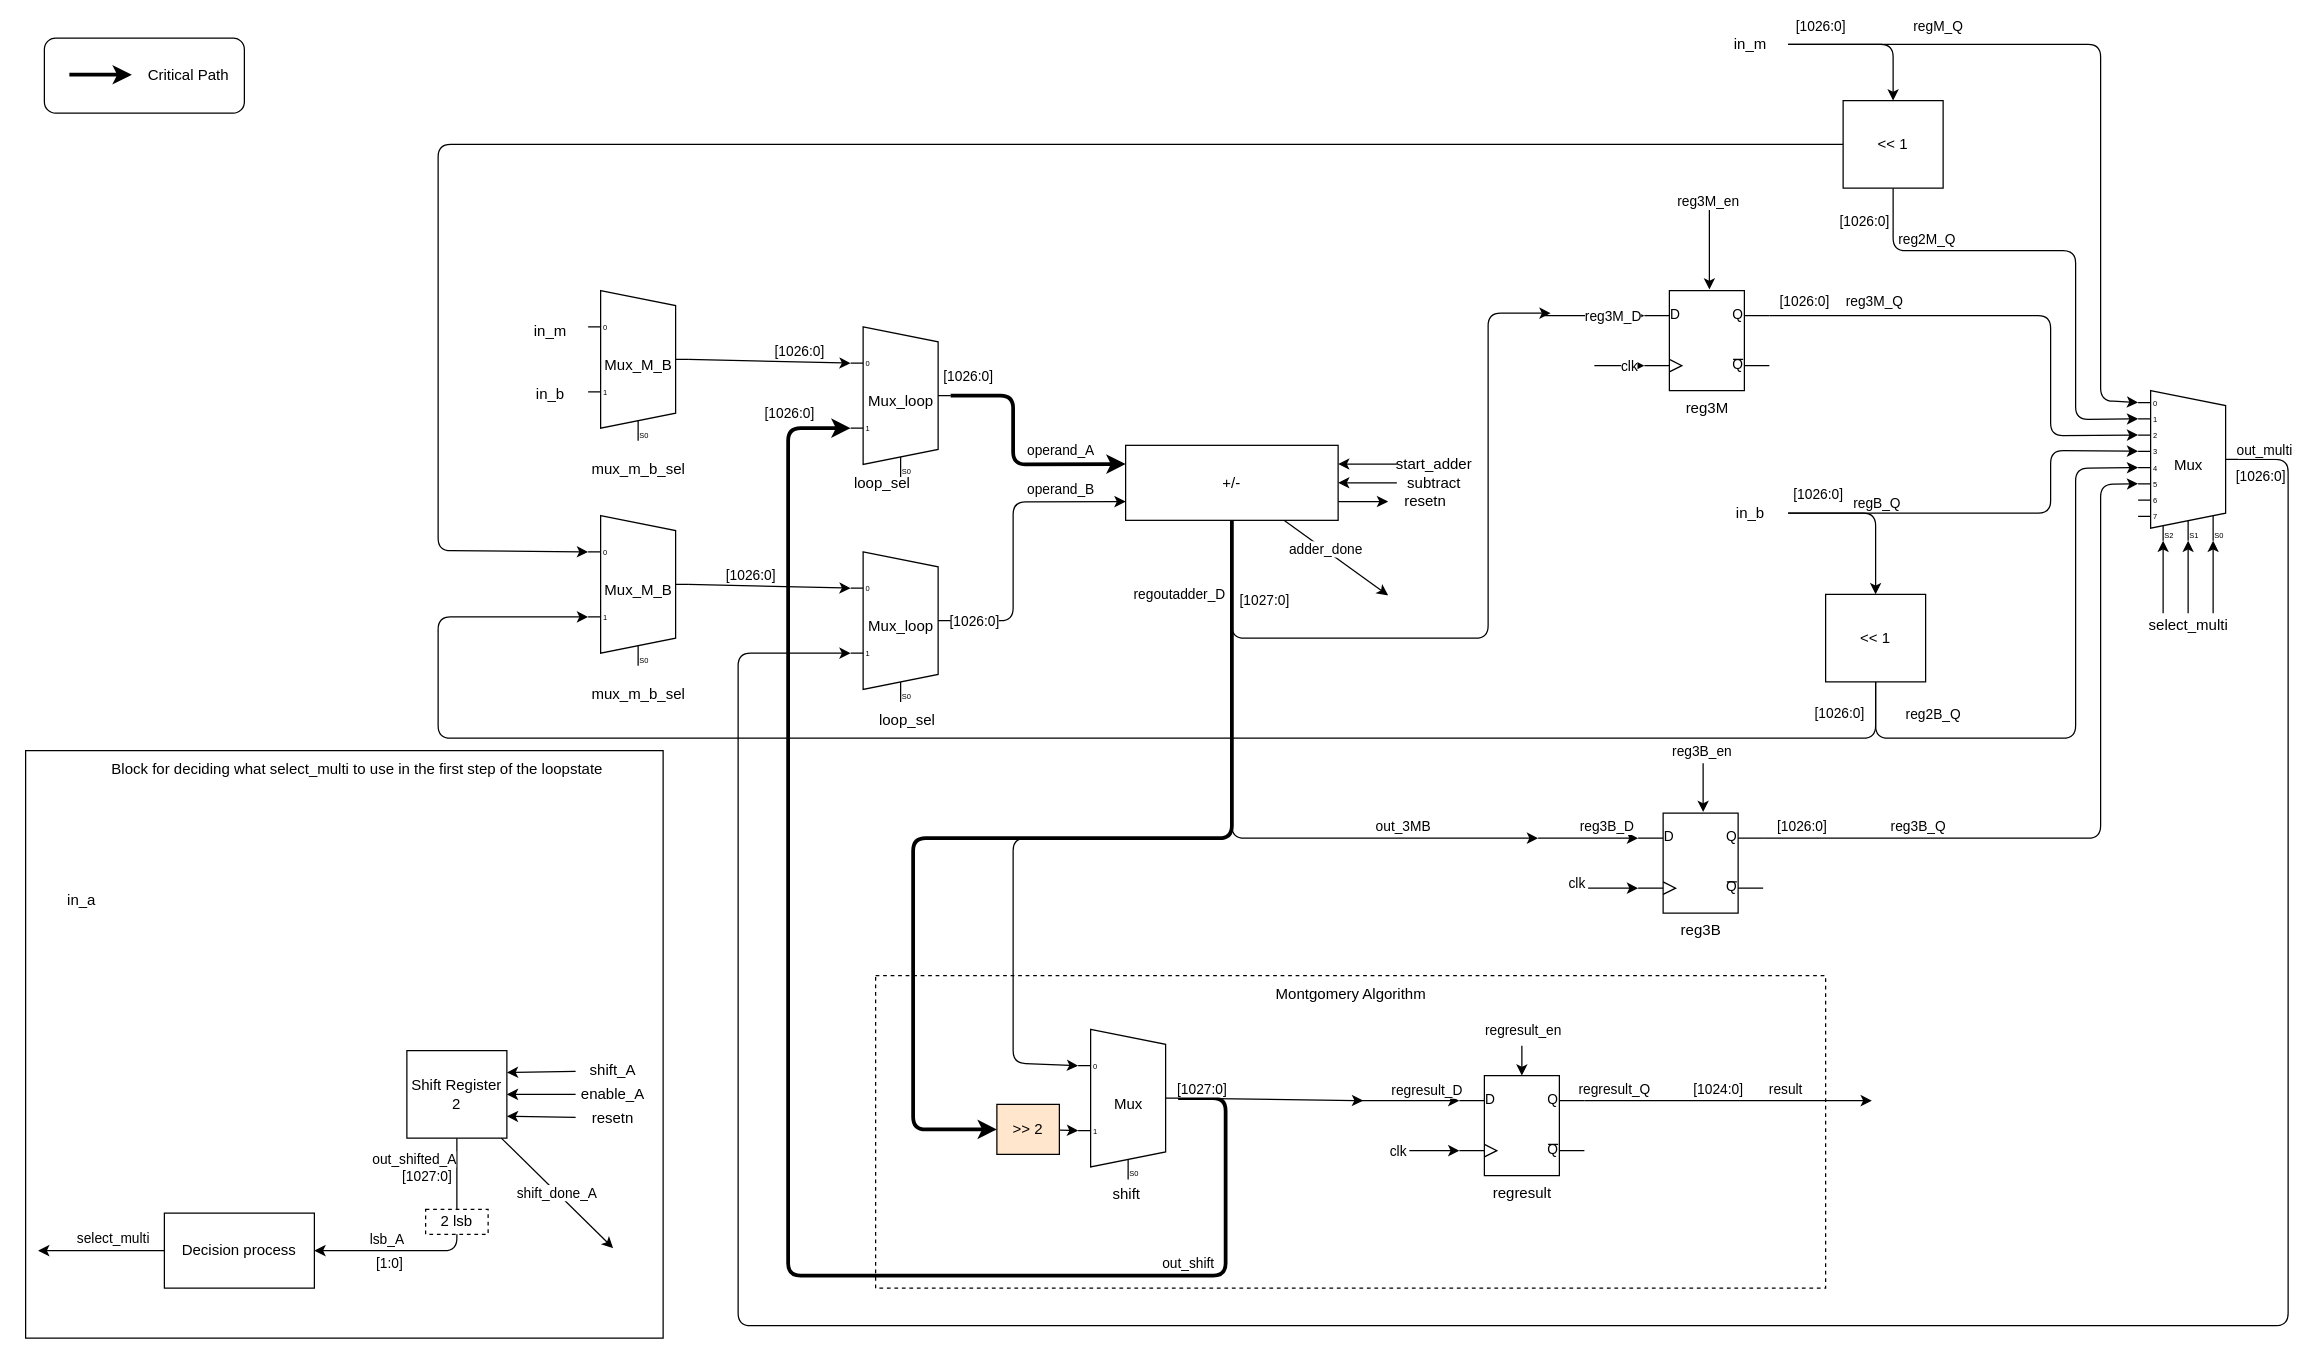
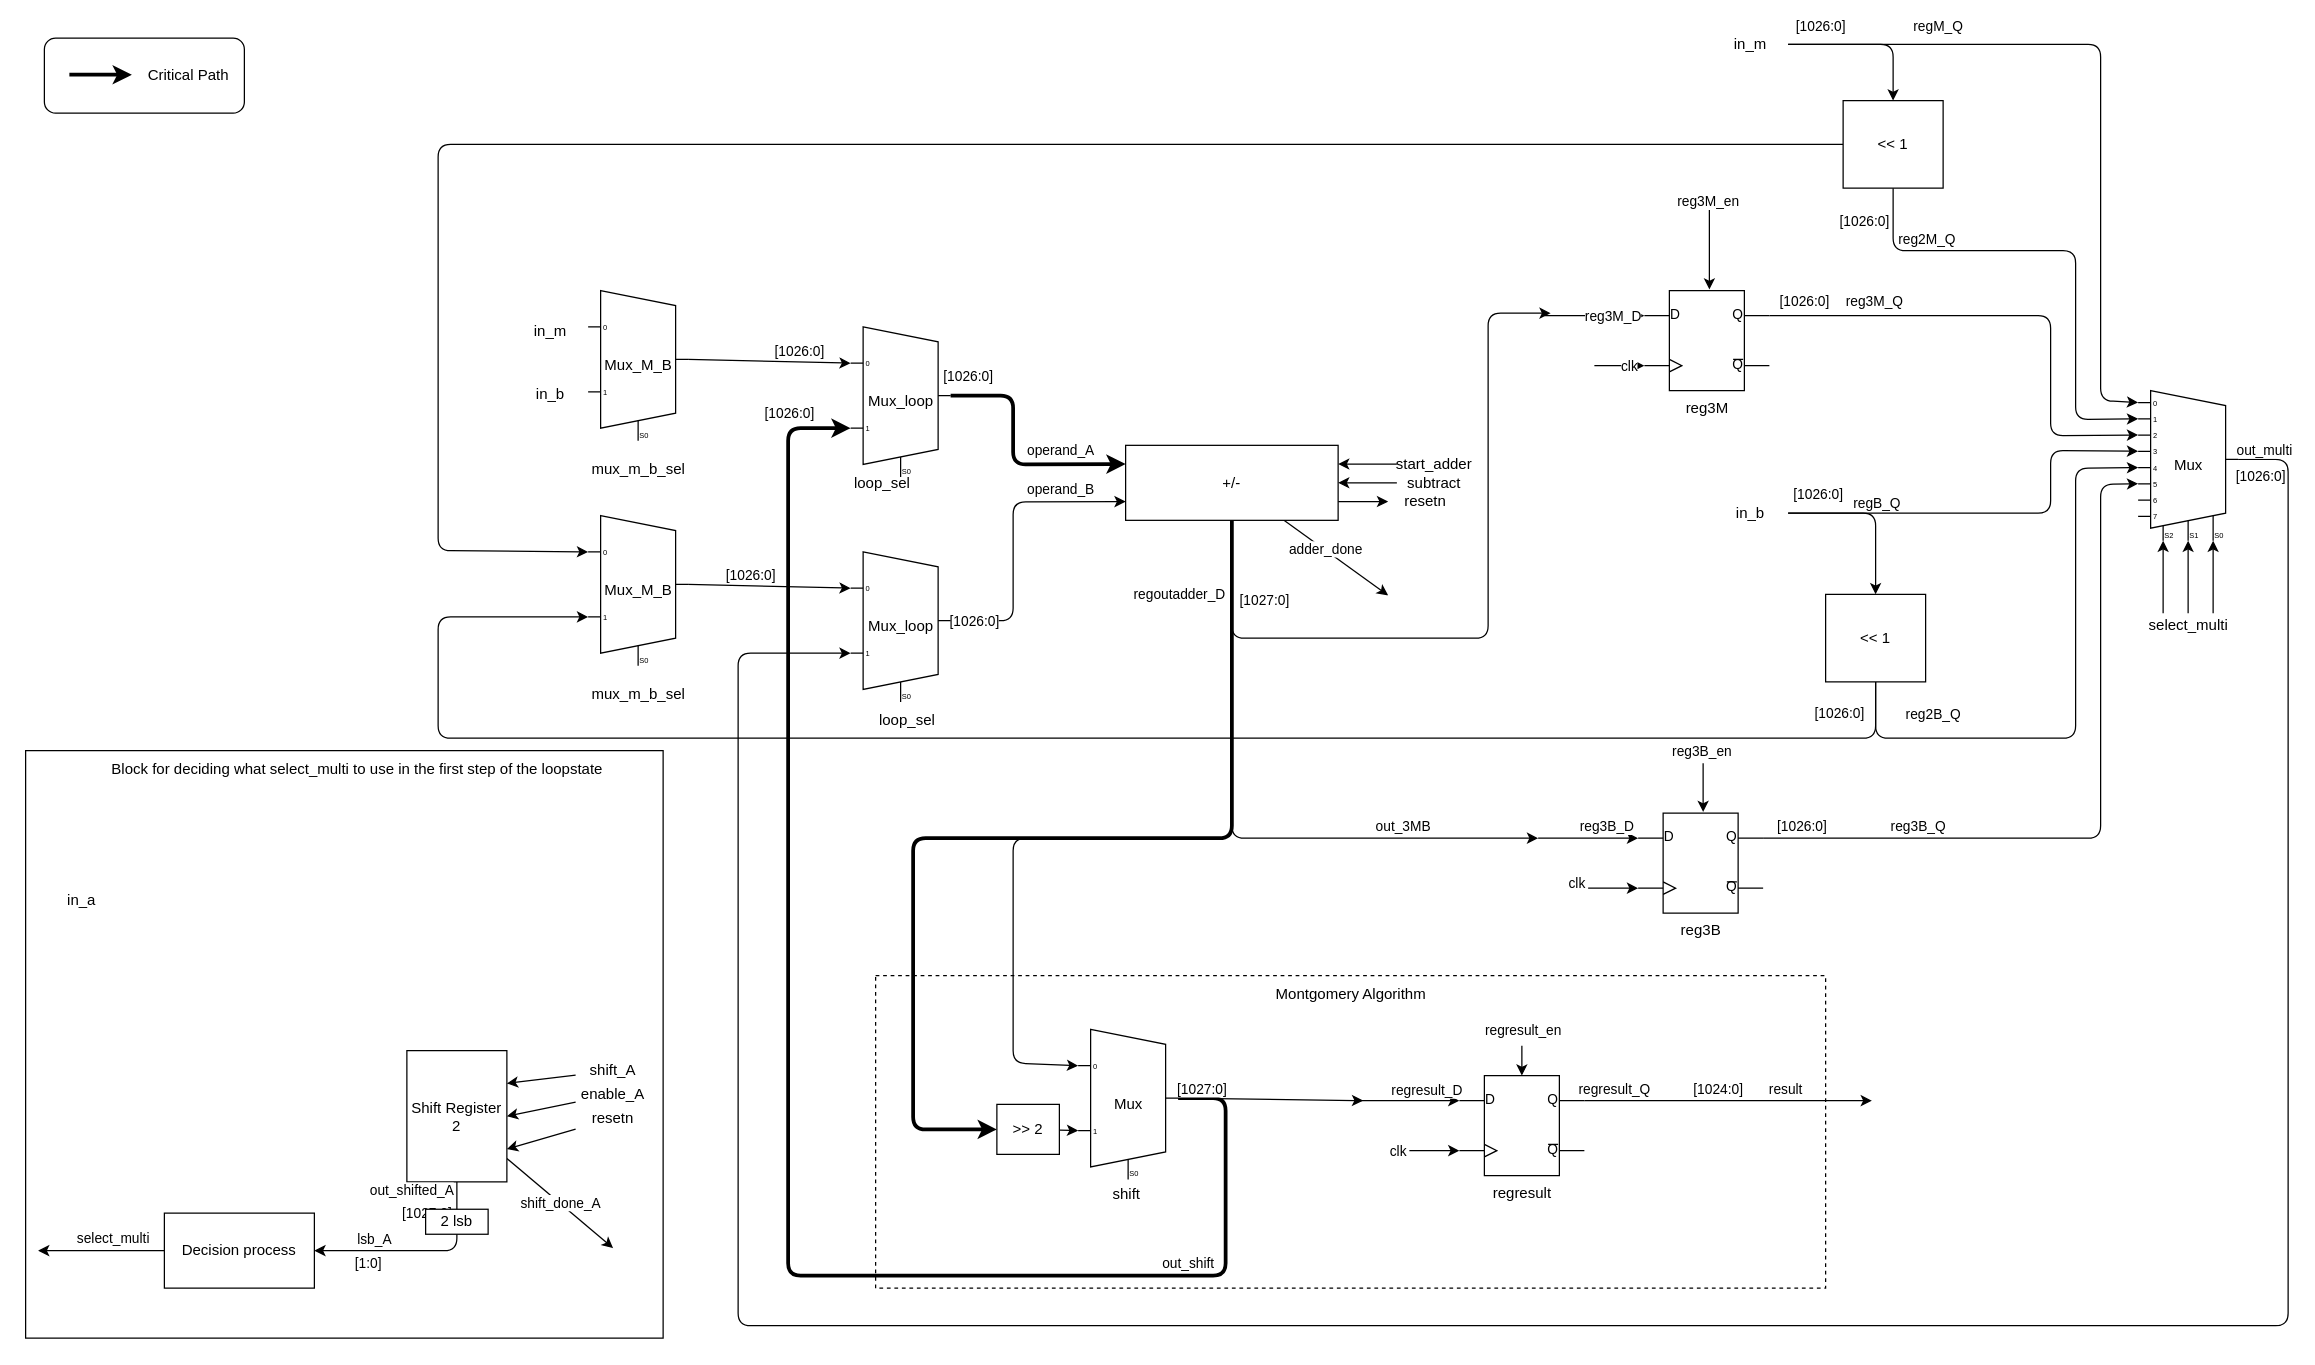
(457, 1094) -> (457, 1116)
(1028, 1129) -> (1028, 1129)
(457, 1222) -> (457, 1222)
